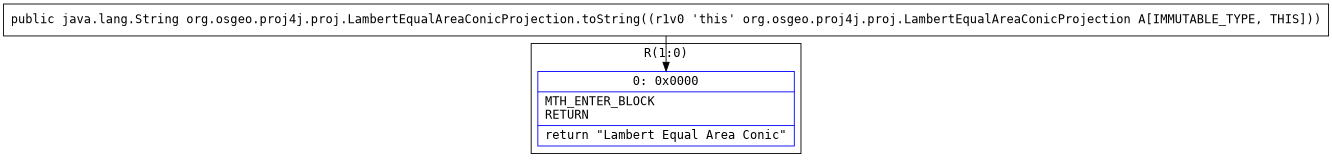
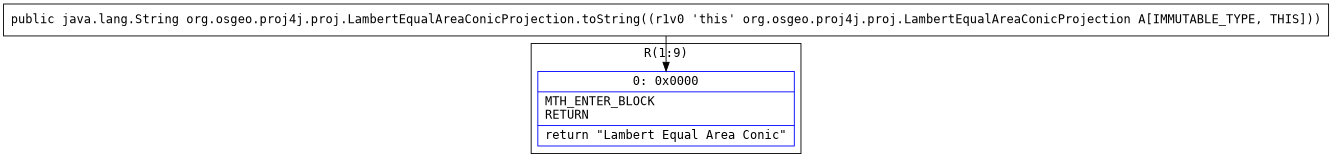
(666, 54) -> (666, 54)
